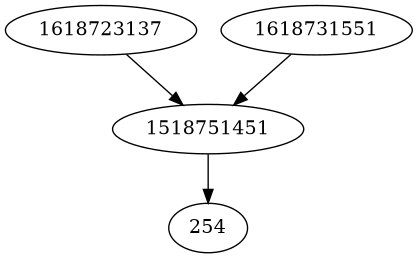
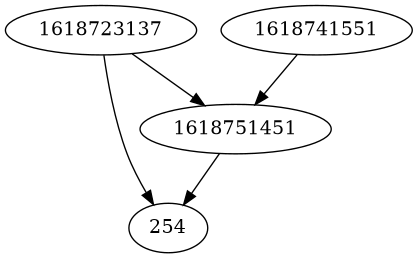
(317, 30) -> (317, 30)
none -> (118, 126)
(208, 129) -> (236, 129)
